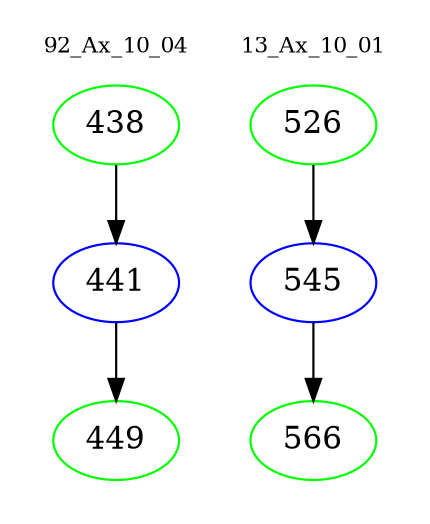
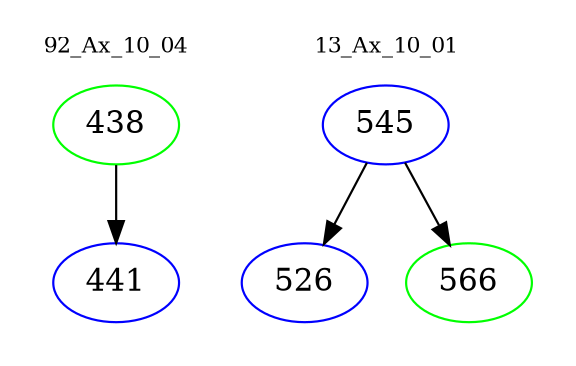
(313, 125) -> (305, 283)
(313, 193) -> (351, 194)
(116, 441) -> none
